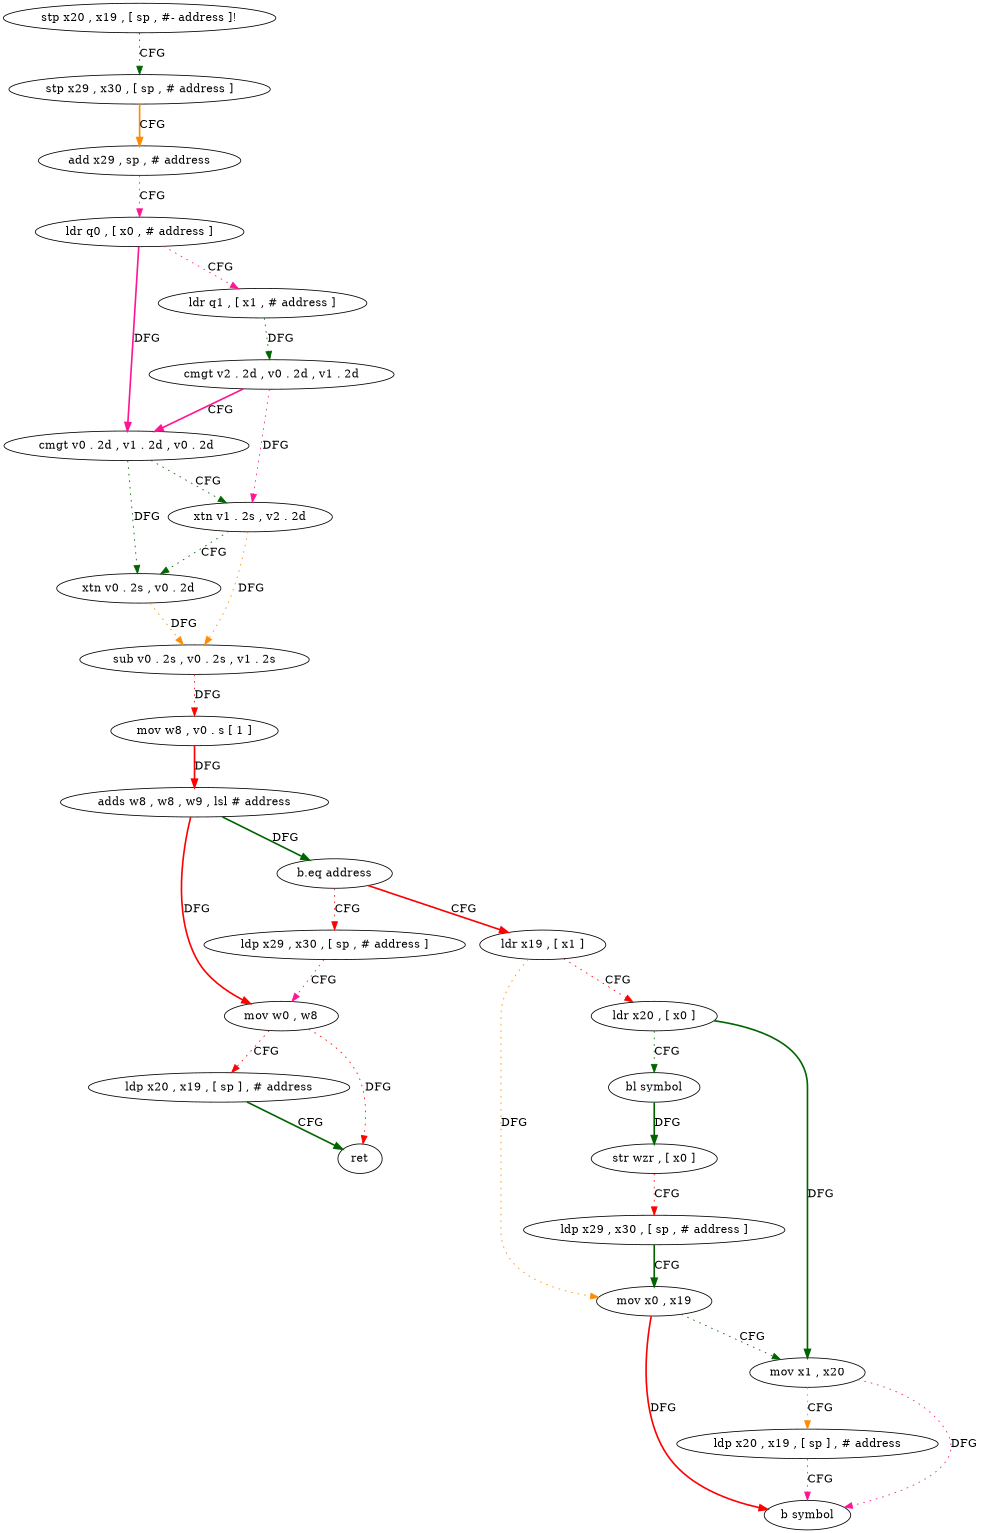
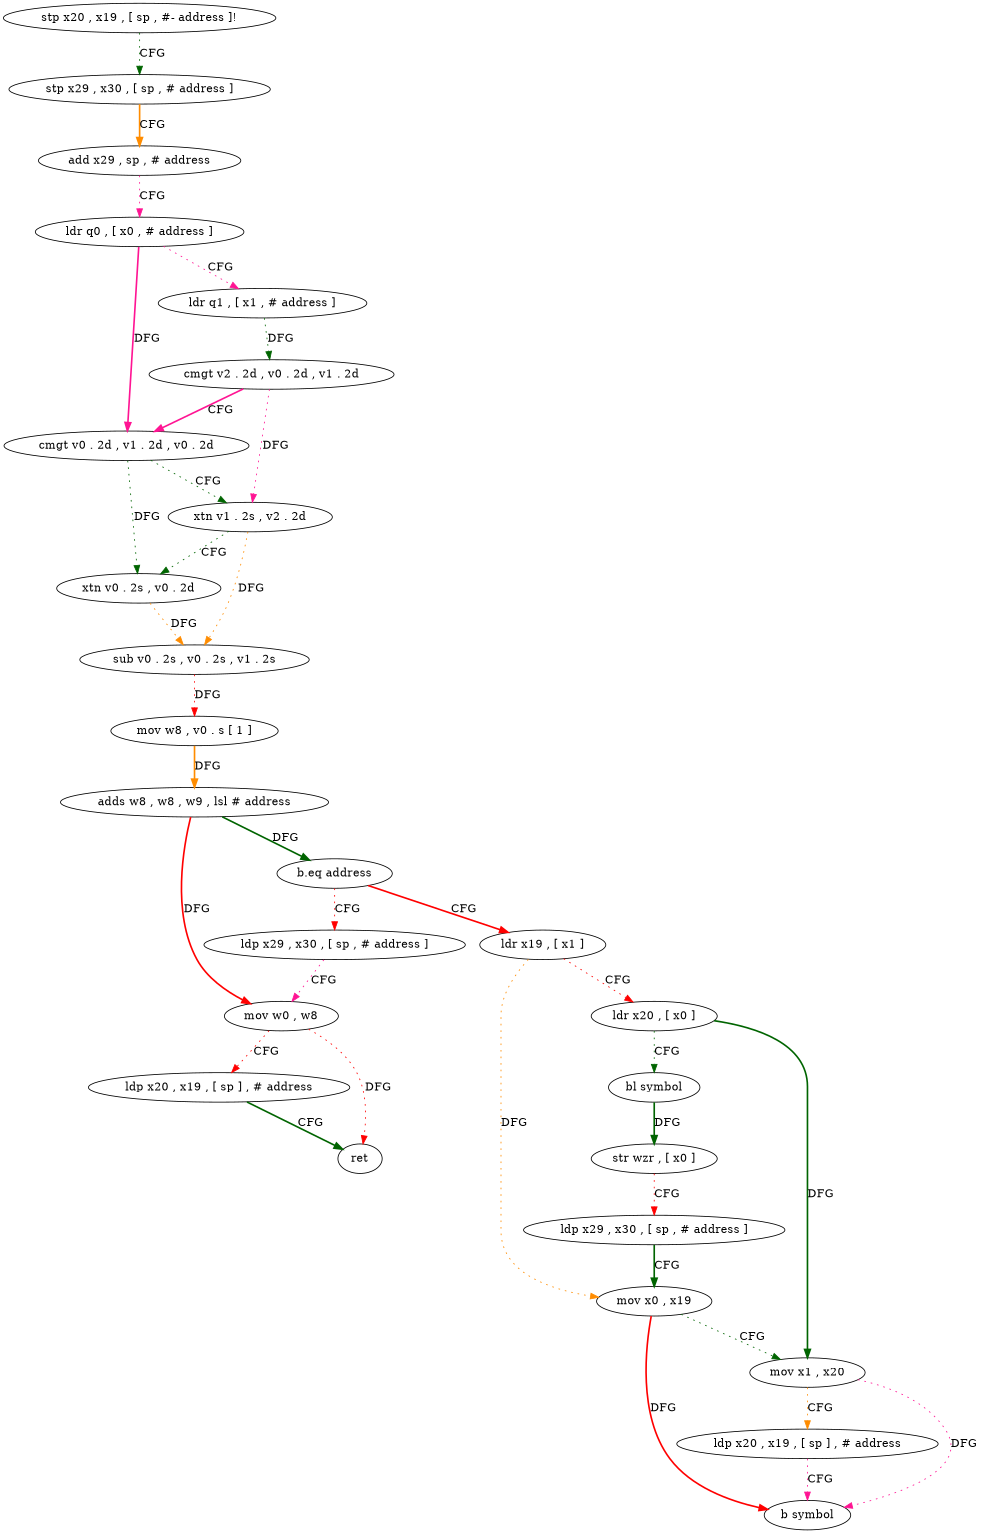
(195, 762) -> (195, 762)
